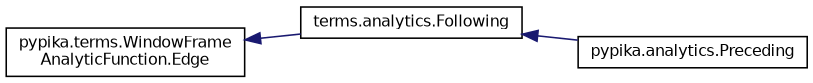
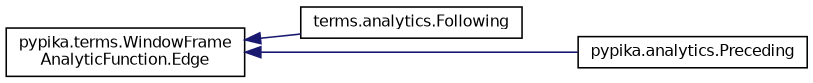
(558, 38) -> (419, 52)
